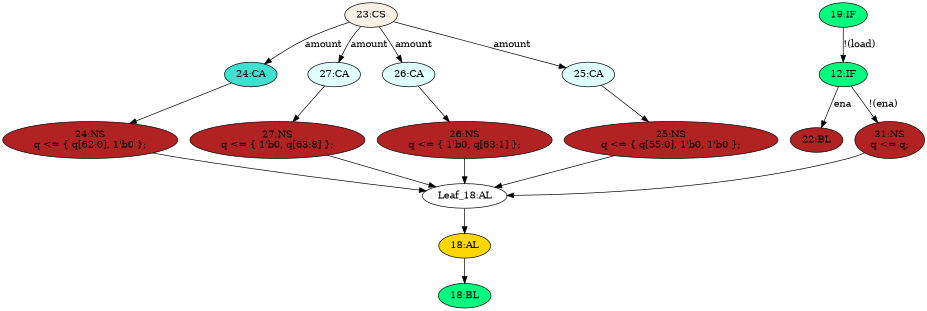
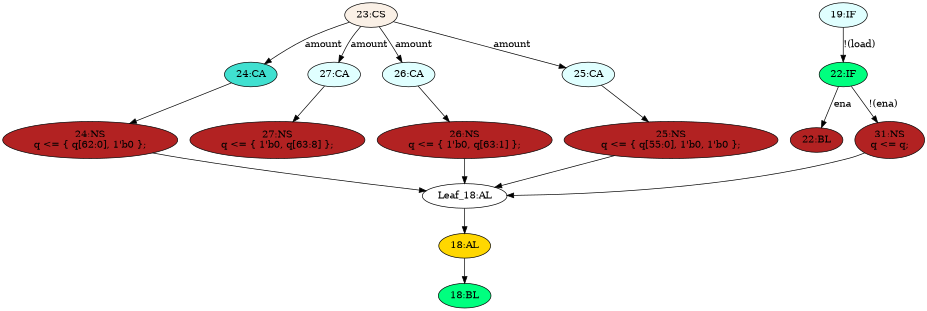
(843, 15) -> (843, 15)
(843, 74) -> (843, 74)
(378, 170) -> none
